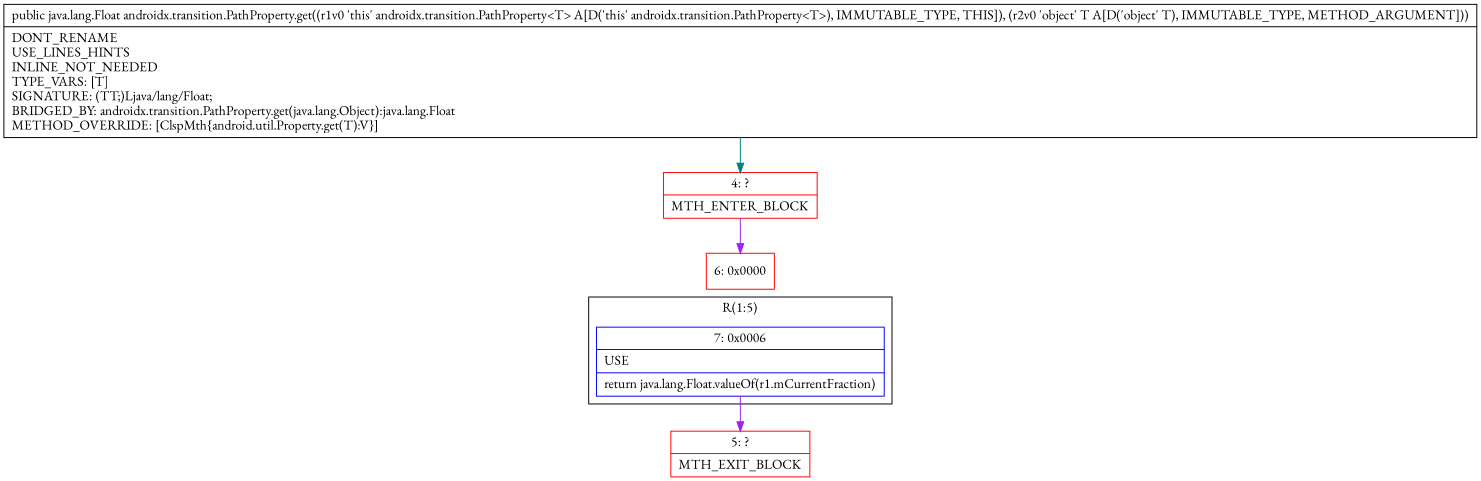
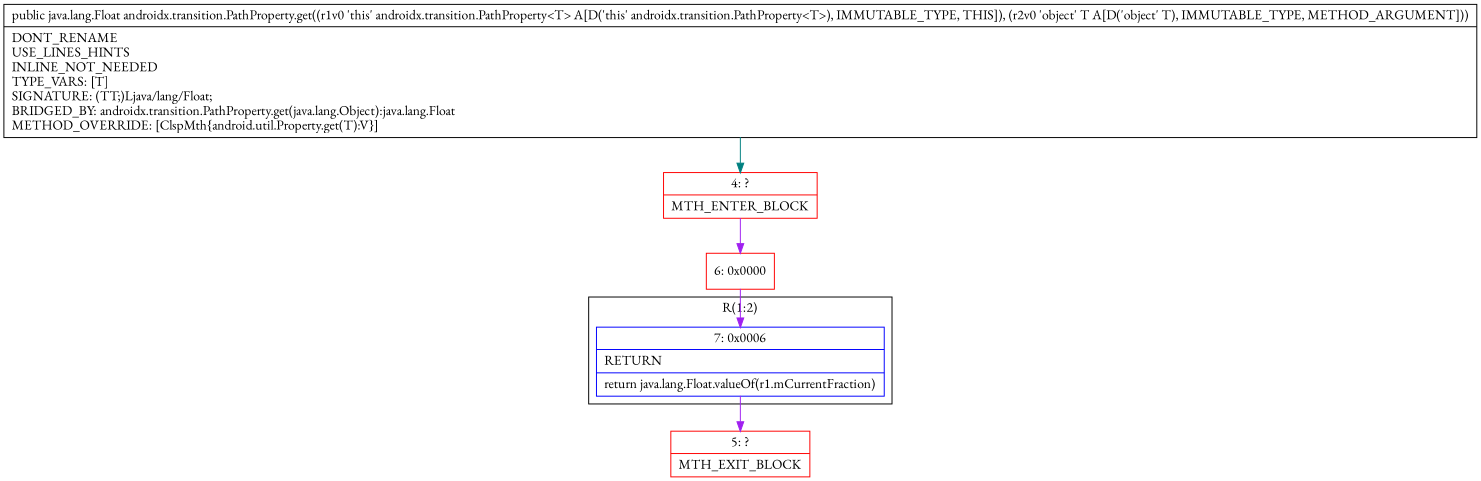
none -> (740, 303)
(740, 308) -> (740, 308)
(617, 361) -> (633, 361)
